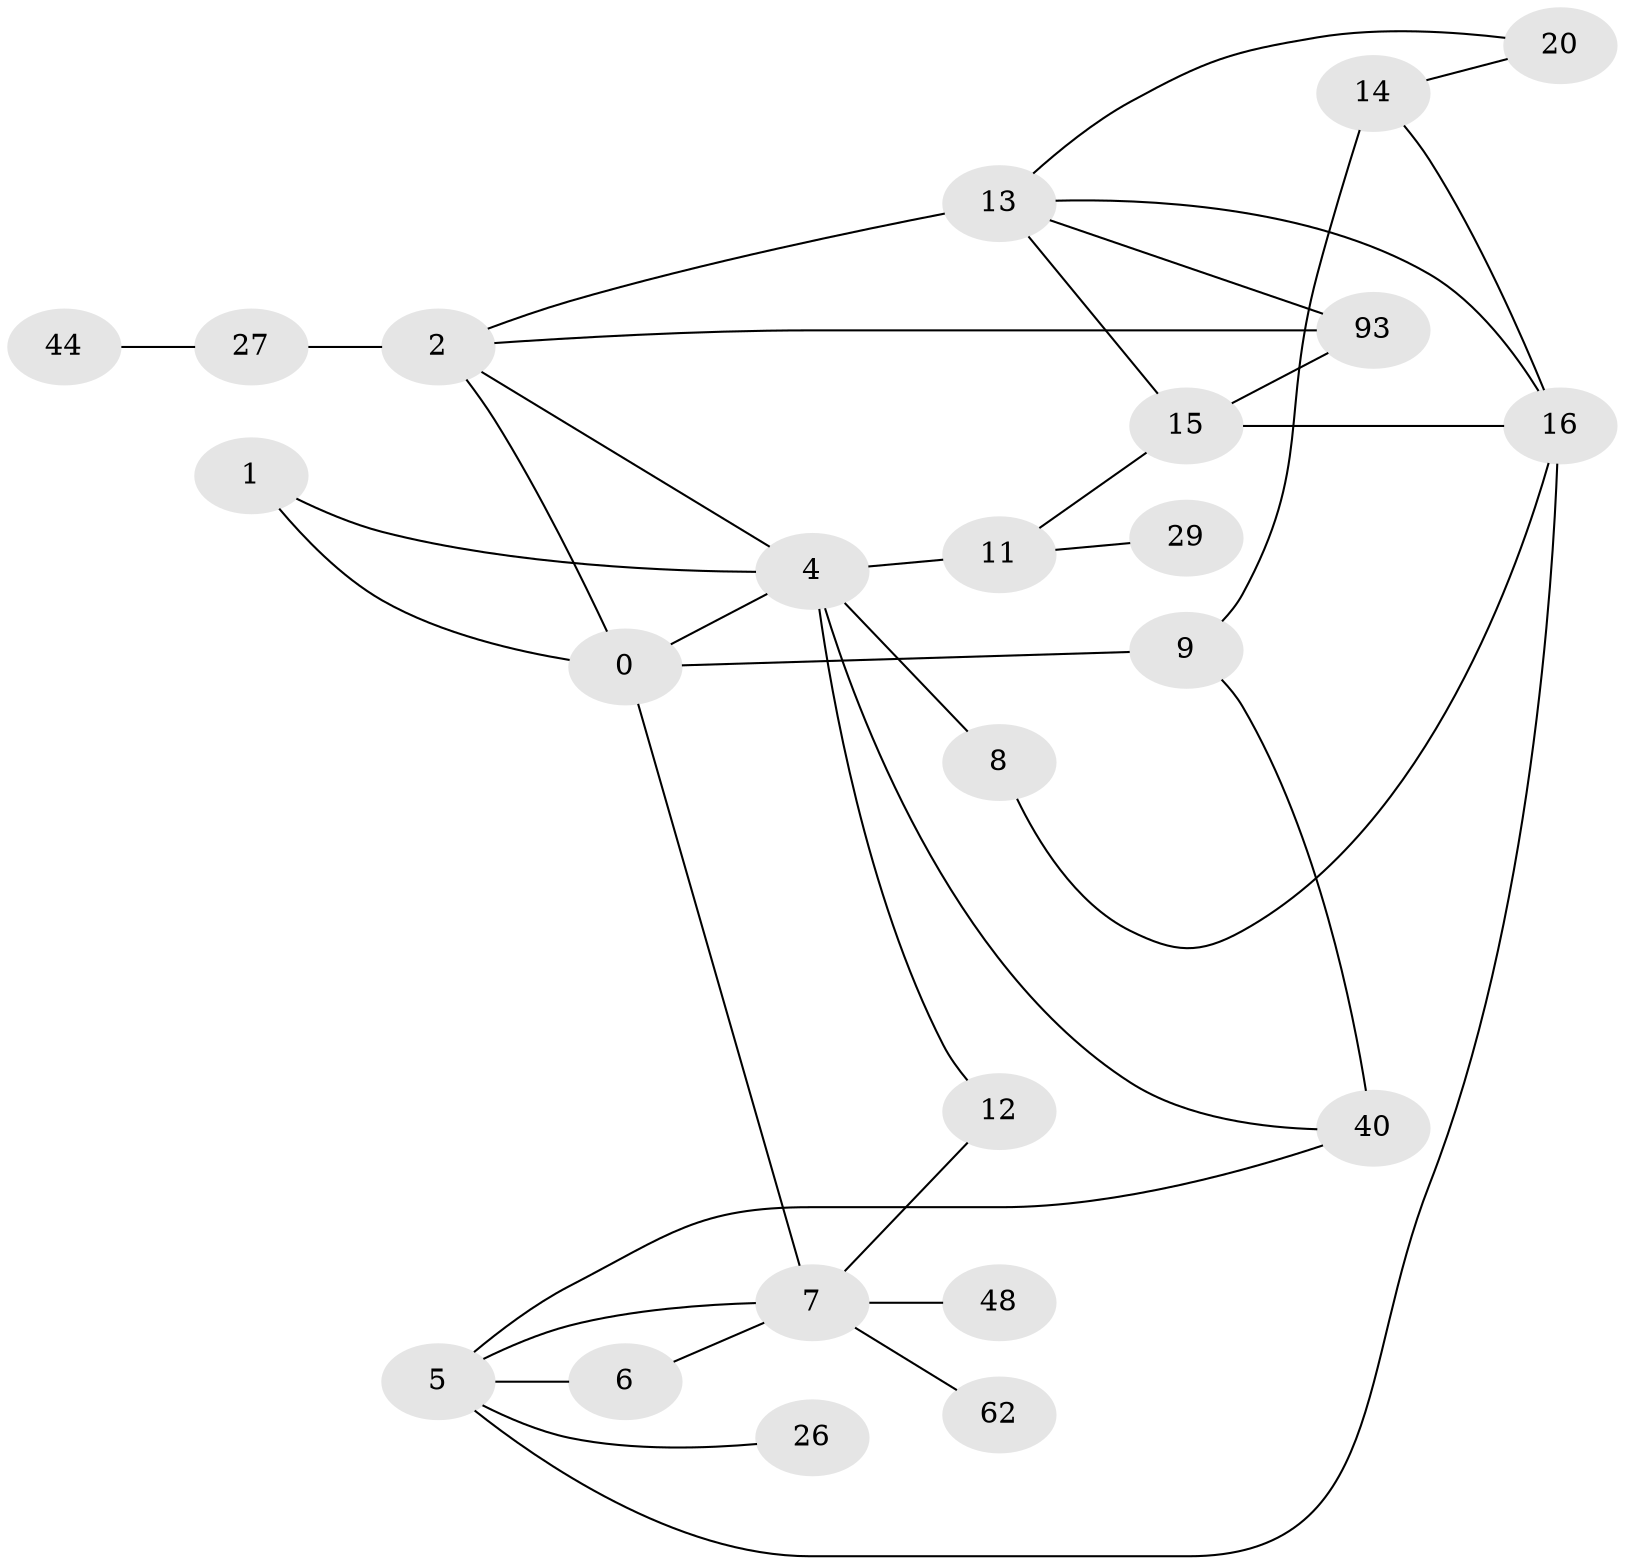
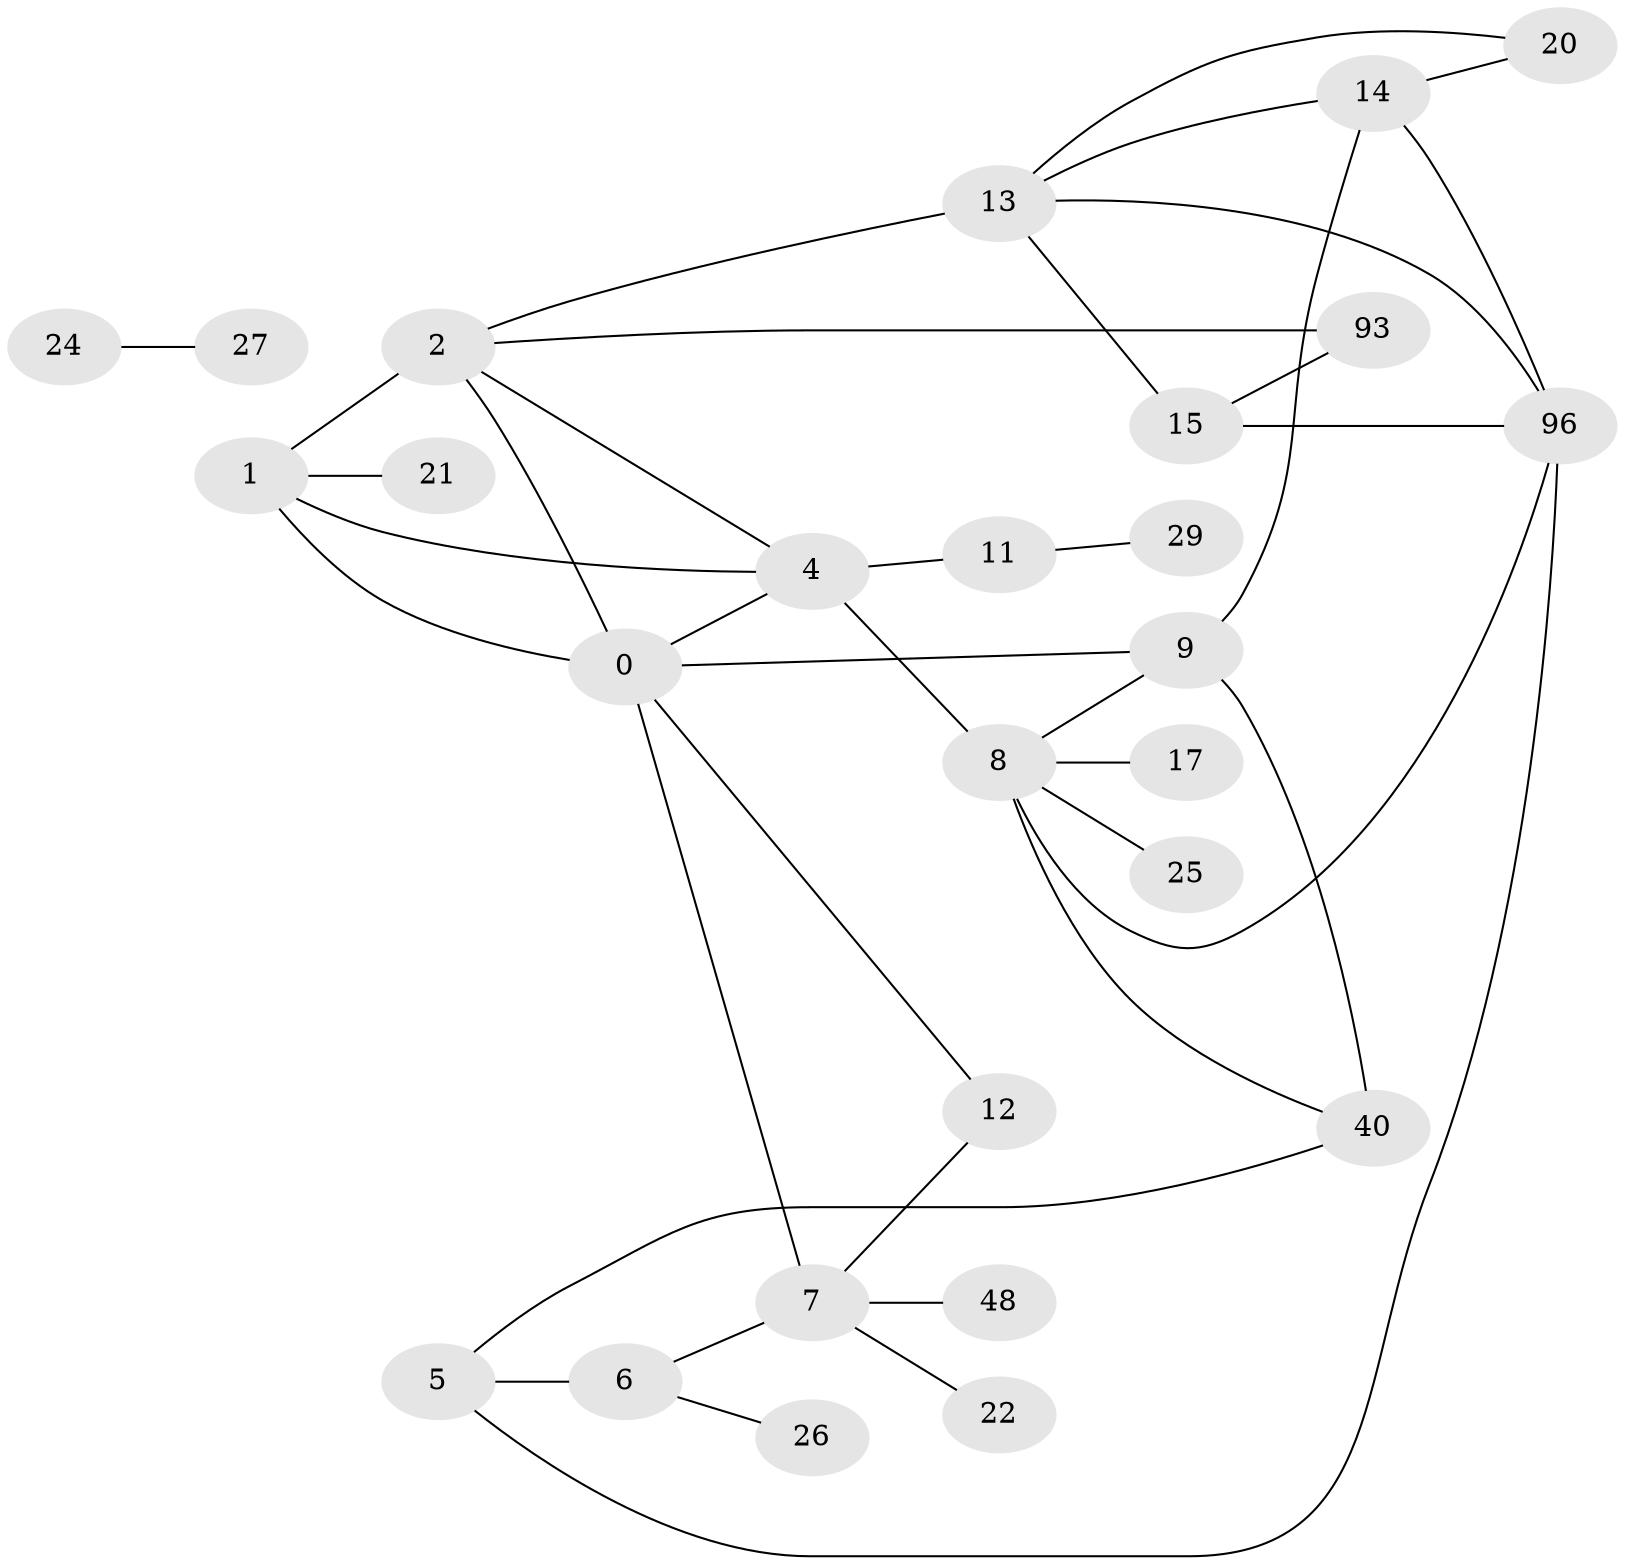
(1186, 267) -> (1177, 129)
(64, 347) -> (64, 347)
(345, 347) -> (345, 411)
(1560, 426) -> (1560, 426)
none -> (438, 476)
(1093, 490) -> none
none -> (1093, 706)
none -> (1186, 763)
(870, 853) -> (813, 890)
none -> (1186, 875)
(995, 951) -> (1127, 996)
(616, 1316) -> none
(999, 1415) -> (999, 1415)
(617, 1445) -> (719, 1410)
